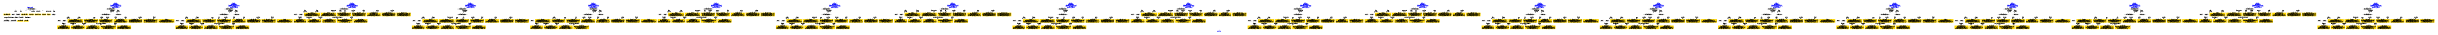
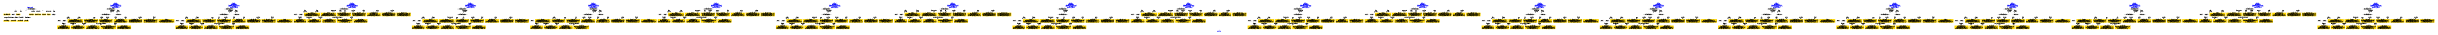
(18, 14) -> (18, 14)
(25, 14) -> none
(7, 21) -> (7, 21)
(13, 21) -> (13, 21)
